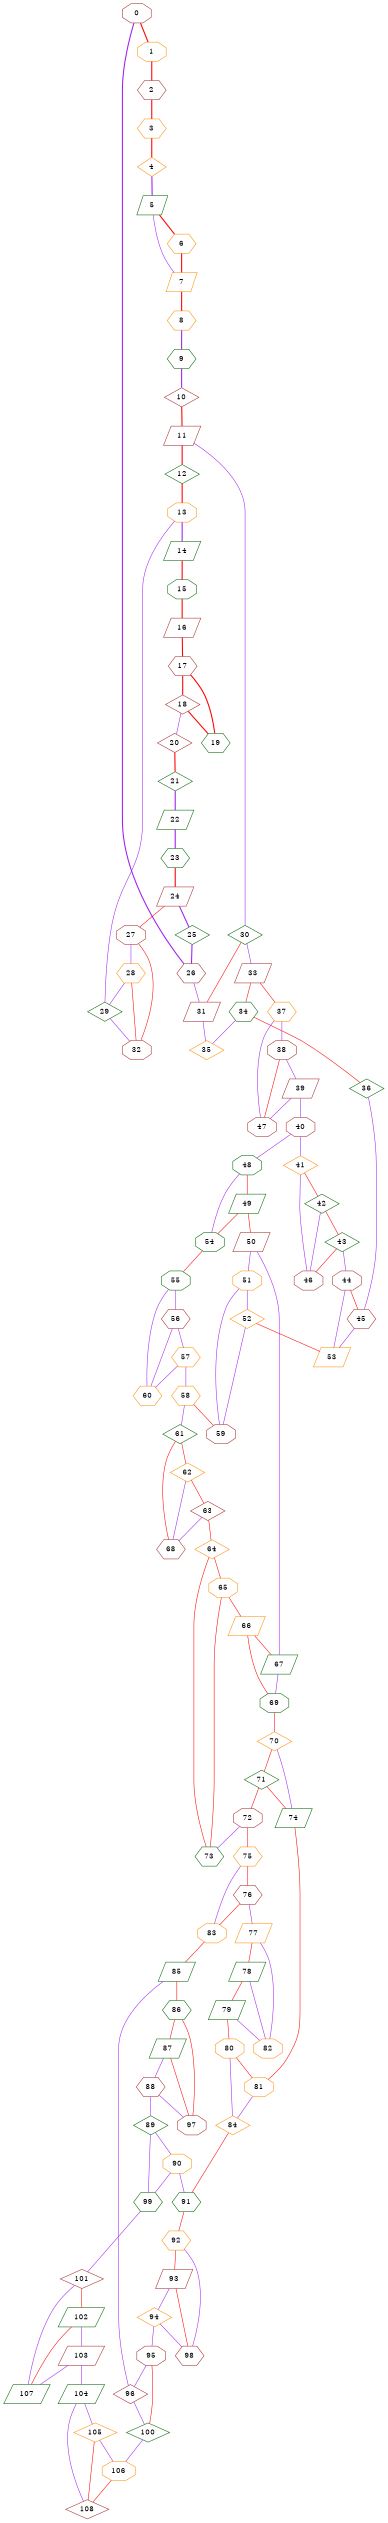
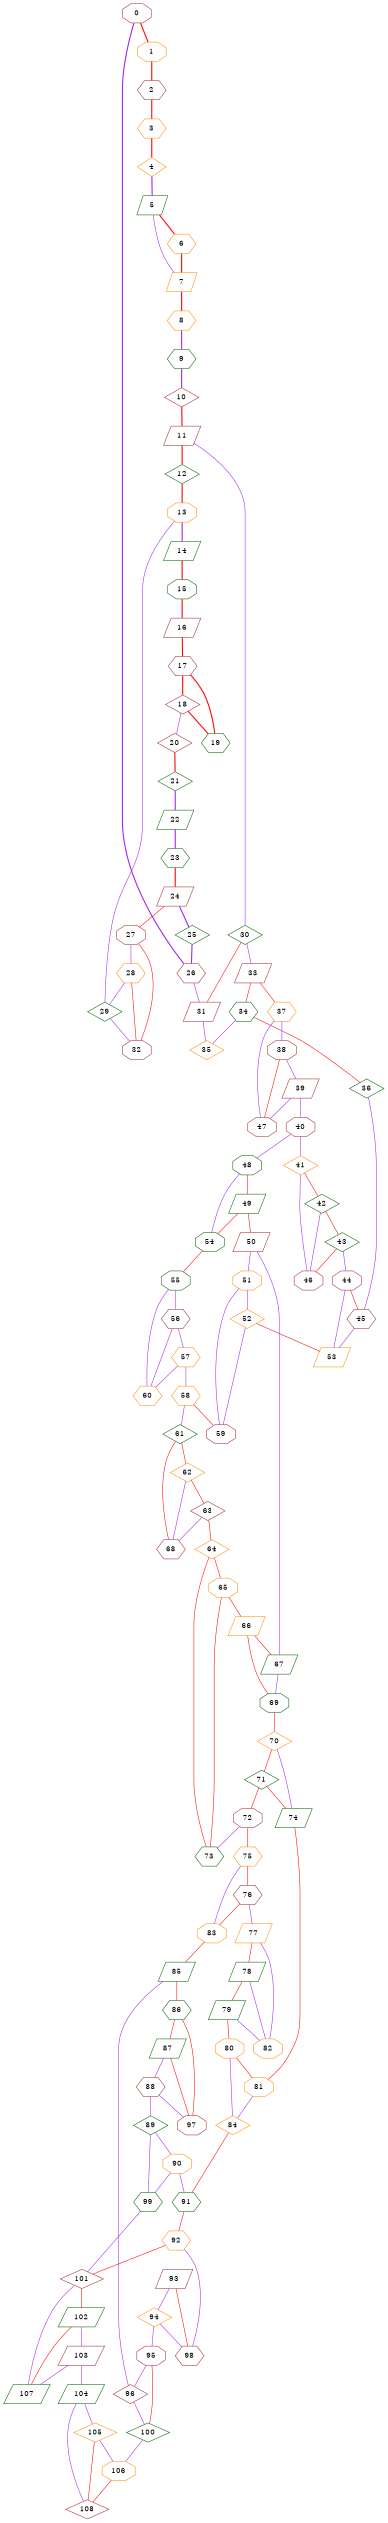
(175, 2260) -> (129, 2260)
